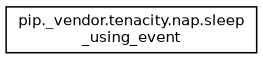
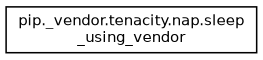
(131, 30) -> (131, 30)
